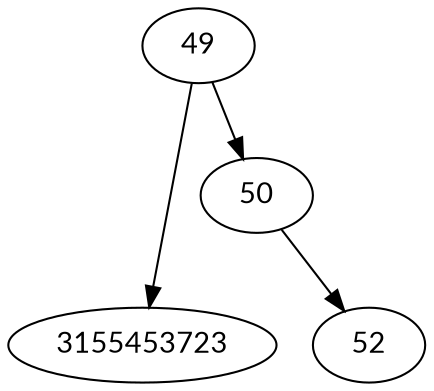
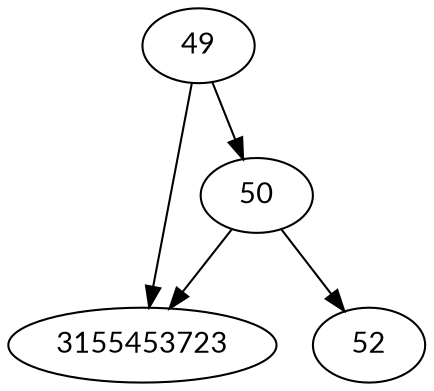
none -> (207, 260)
